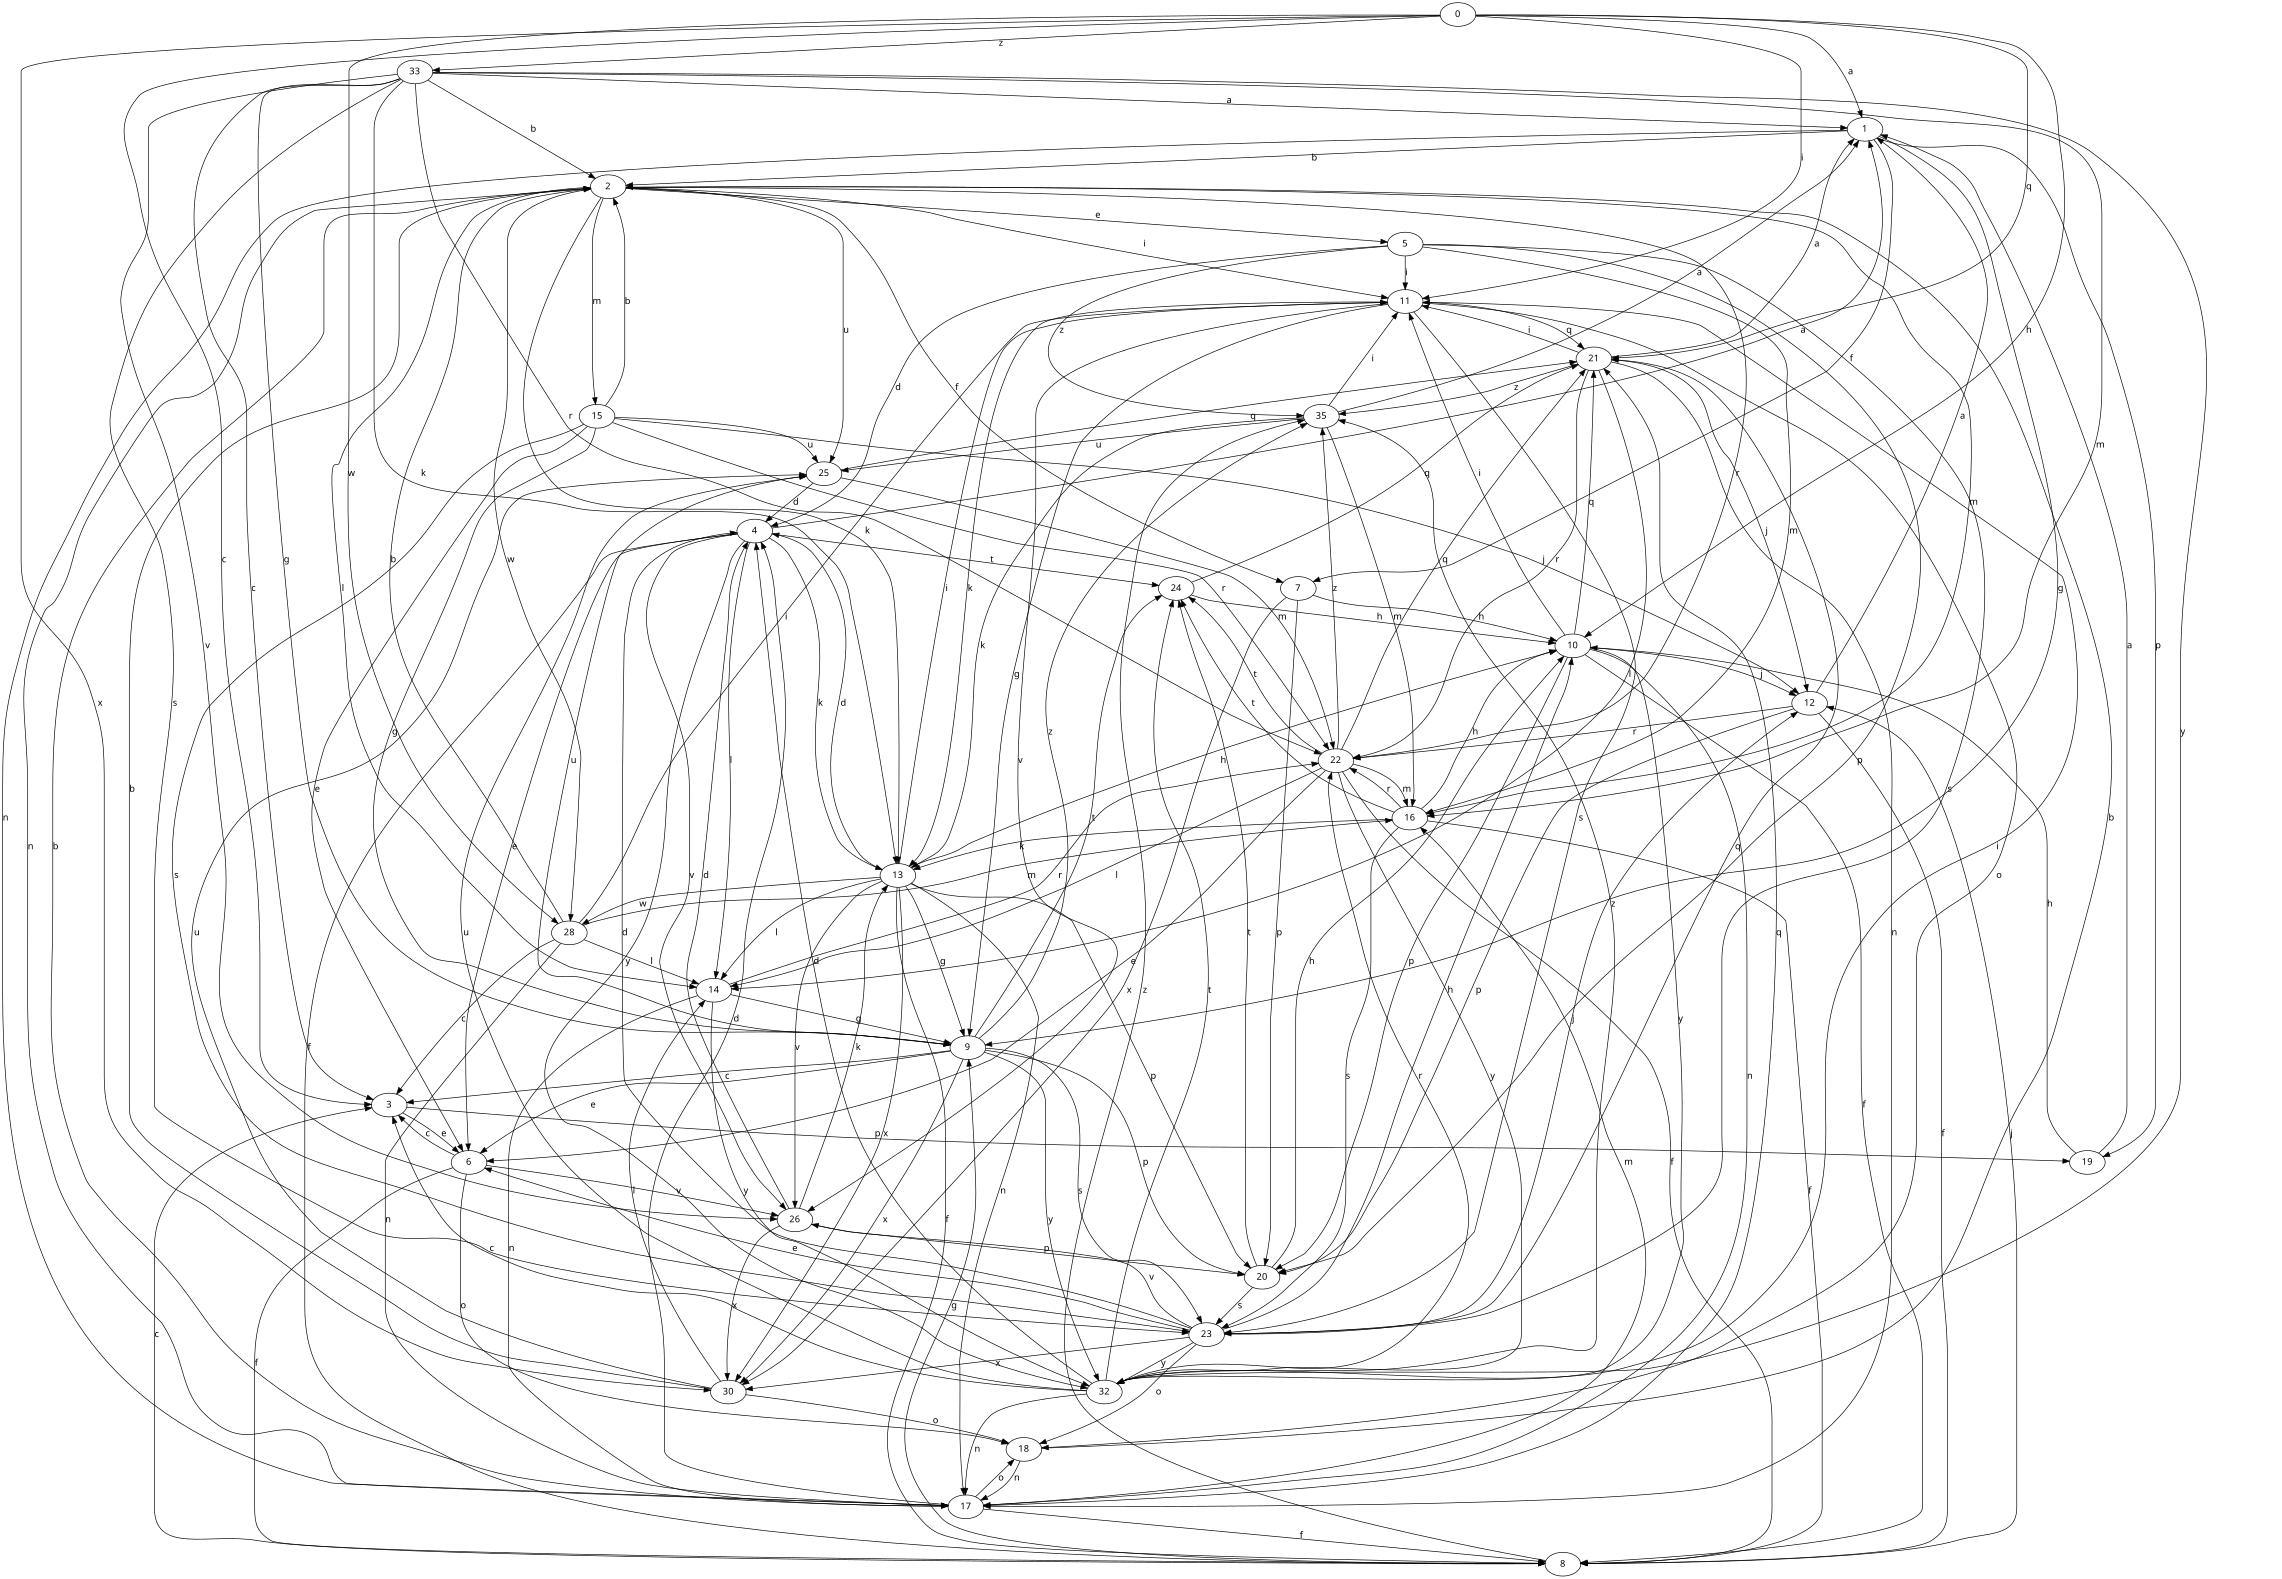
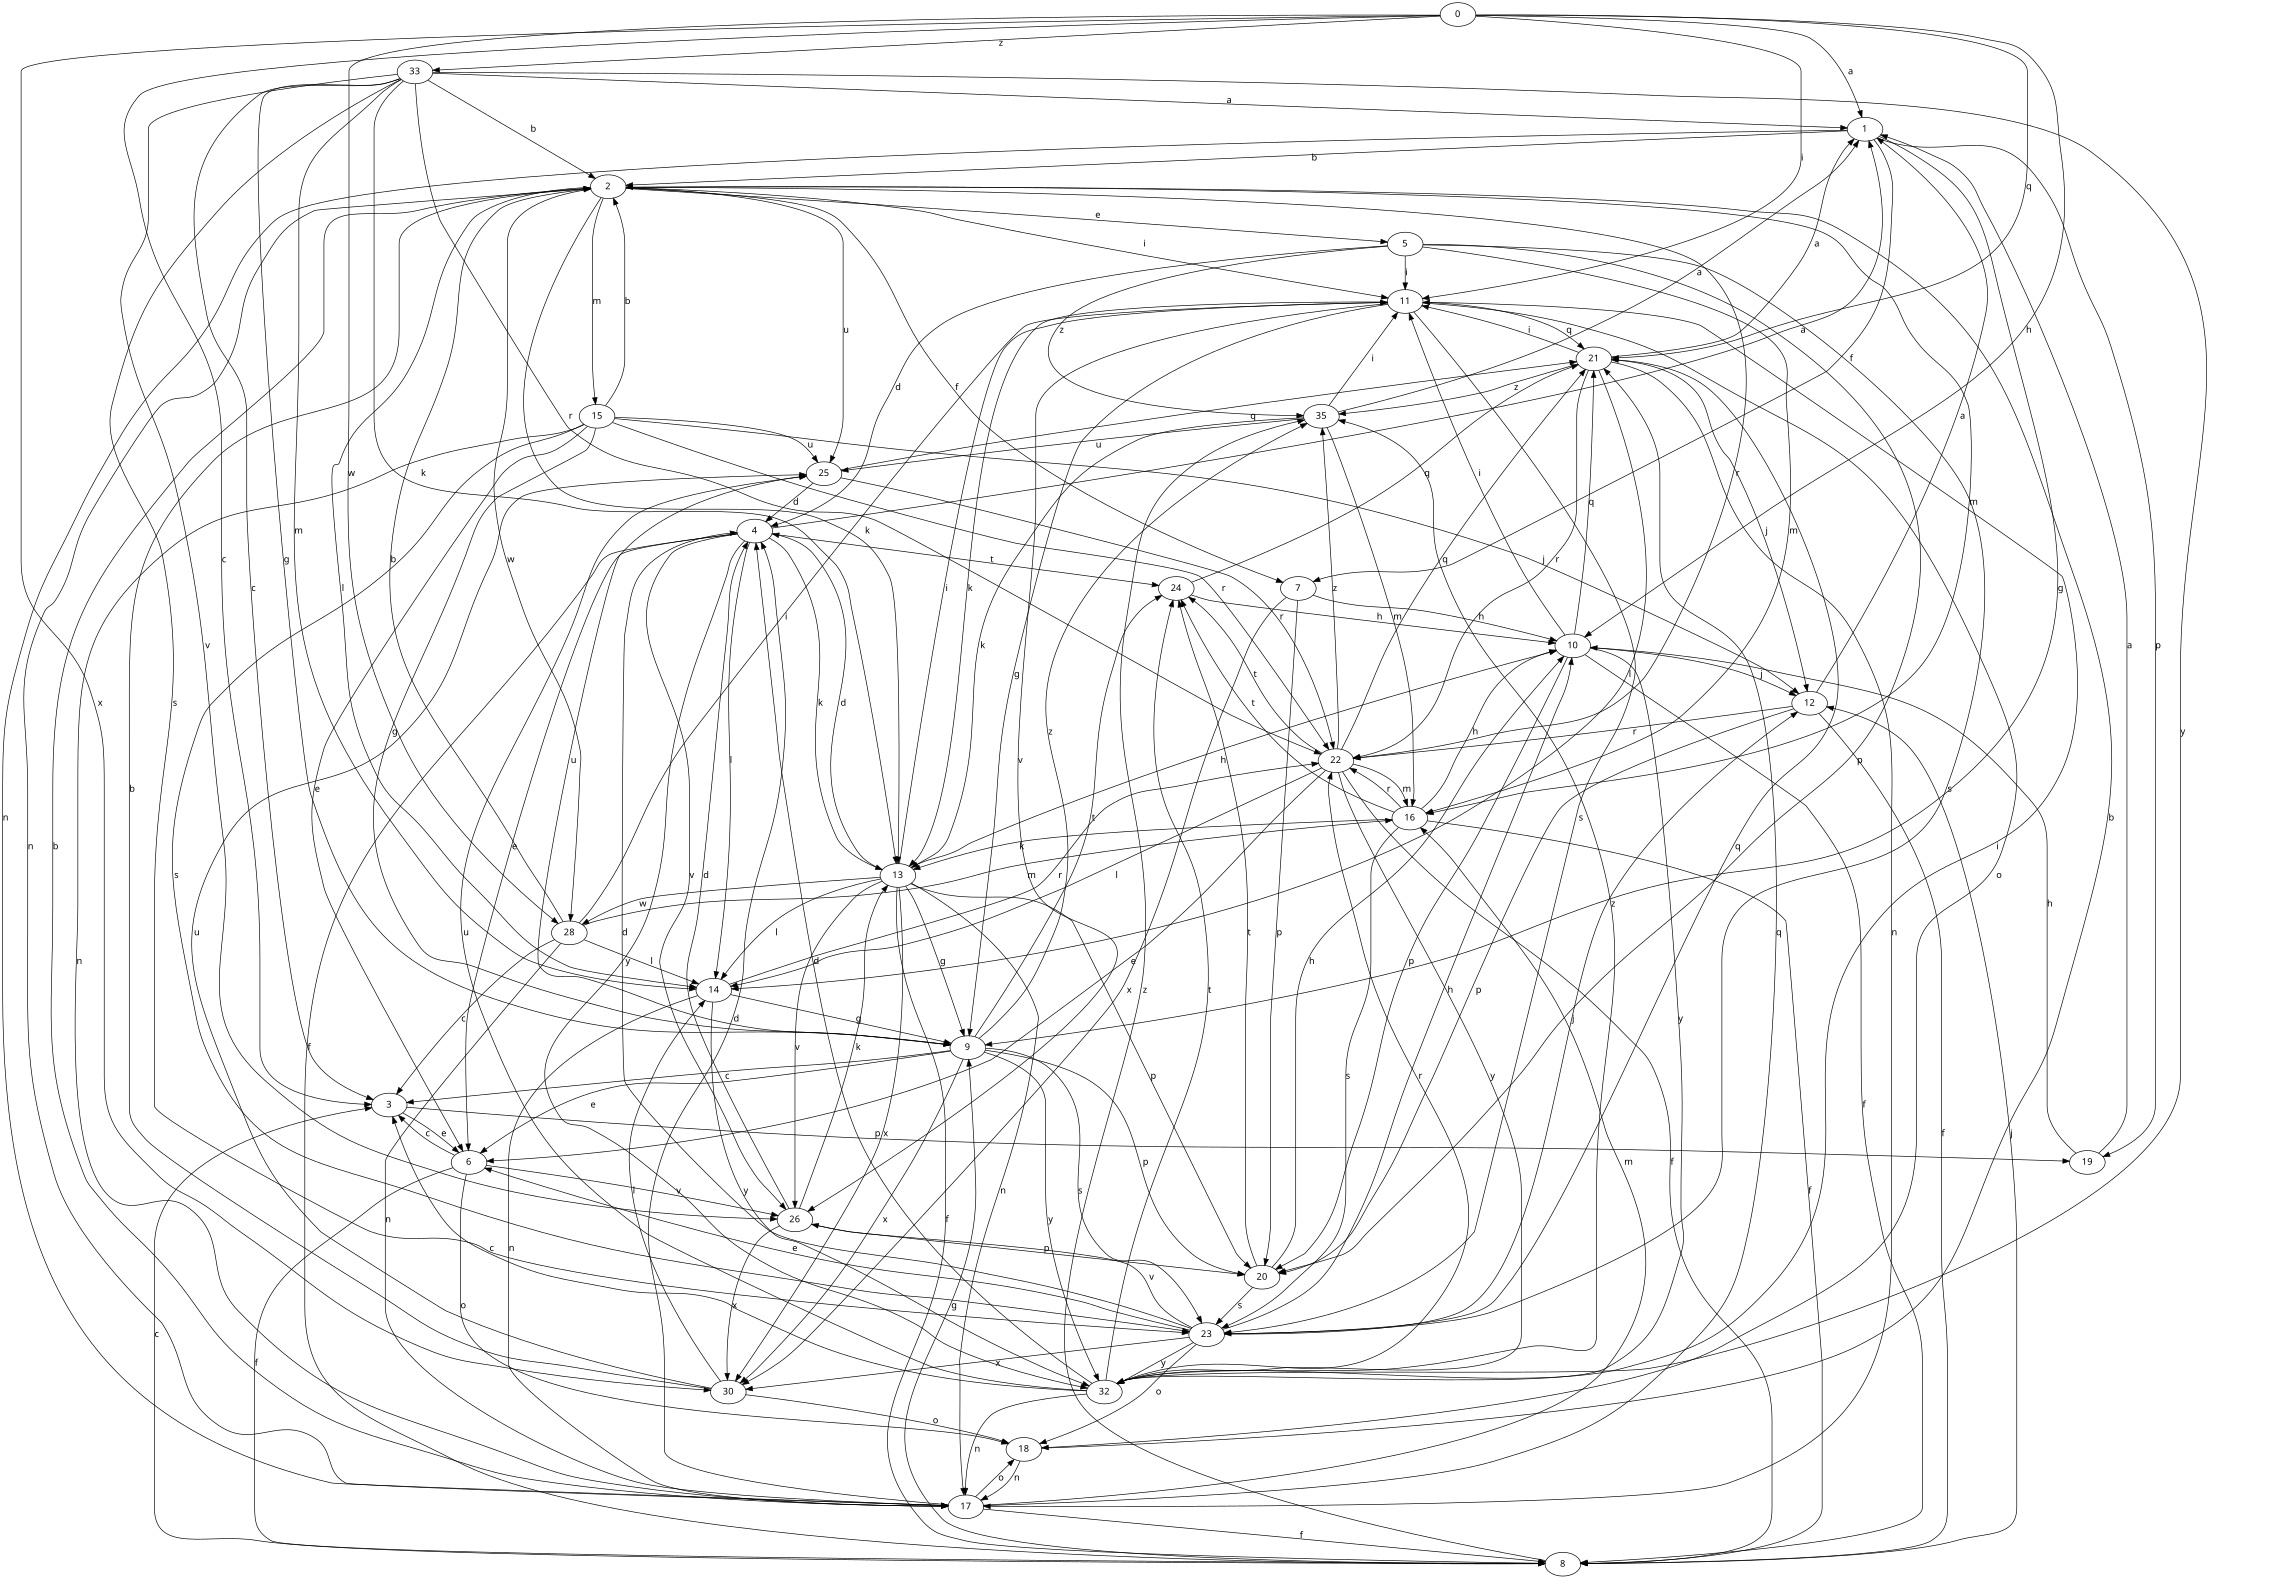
(1824, 112) -> (301, 621)
(1282, 617) -> (1282, 617)
(1693, 1320) -> (81, 1117)
